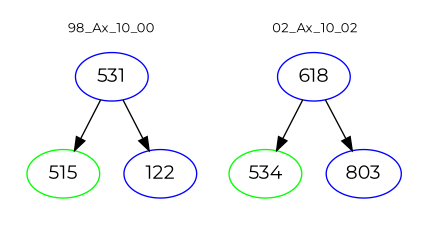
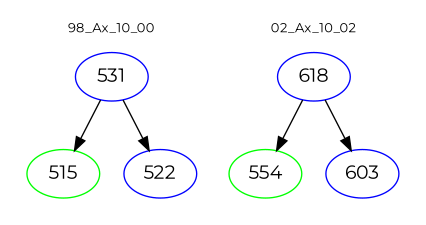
(160, 174) -> (160, 174)
(265, 174) -> (265, 174)
(364, 174) -> (362, 174)
